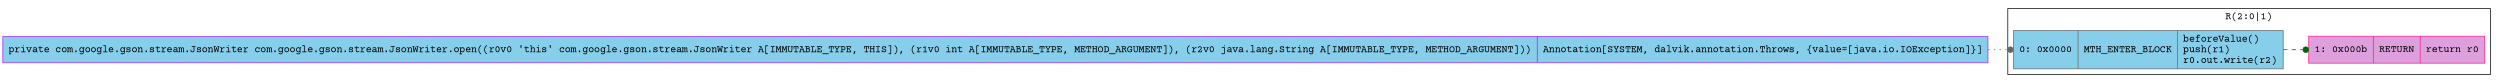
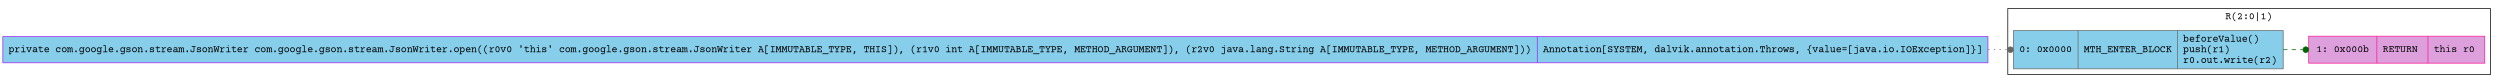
(2452, 49) -> (2454, 49)
